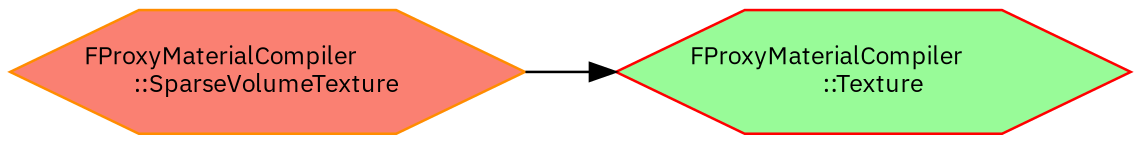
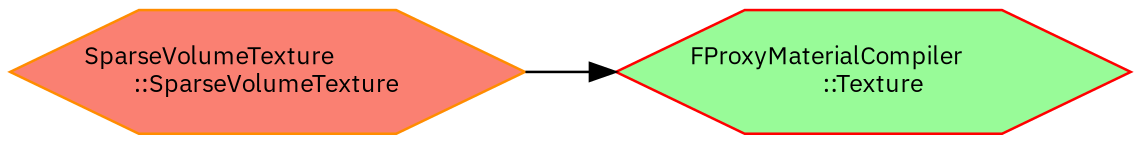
(268, 72) -> (268, 72)
